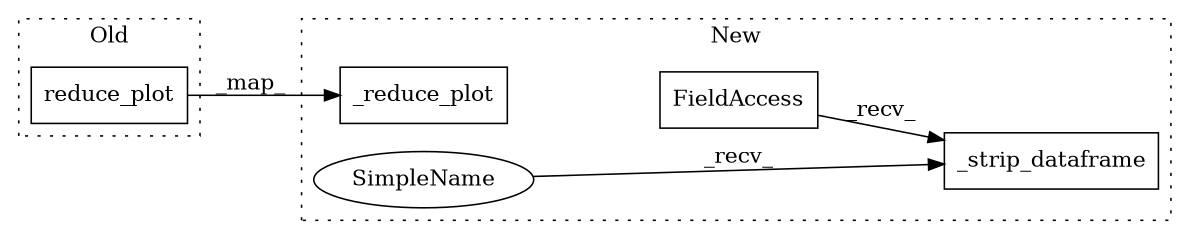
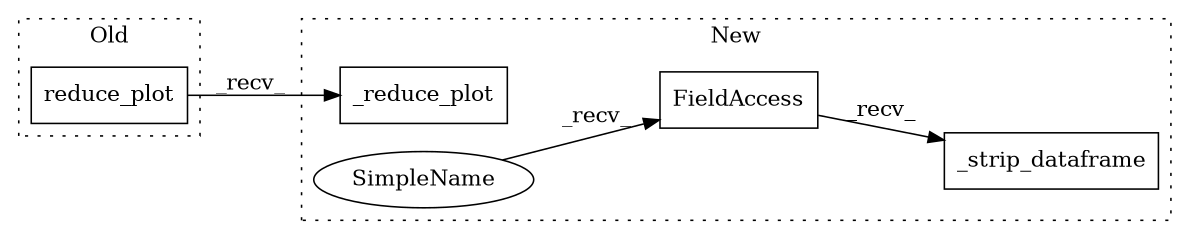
(251, 84) -> (251, 84)
(731, 171) -> (573, 142)
